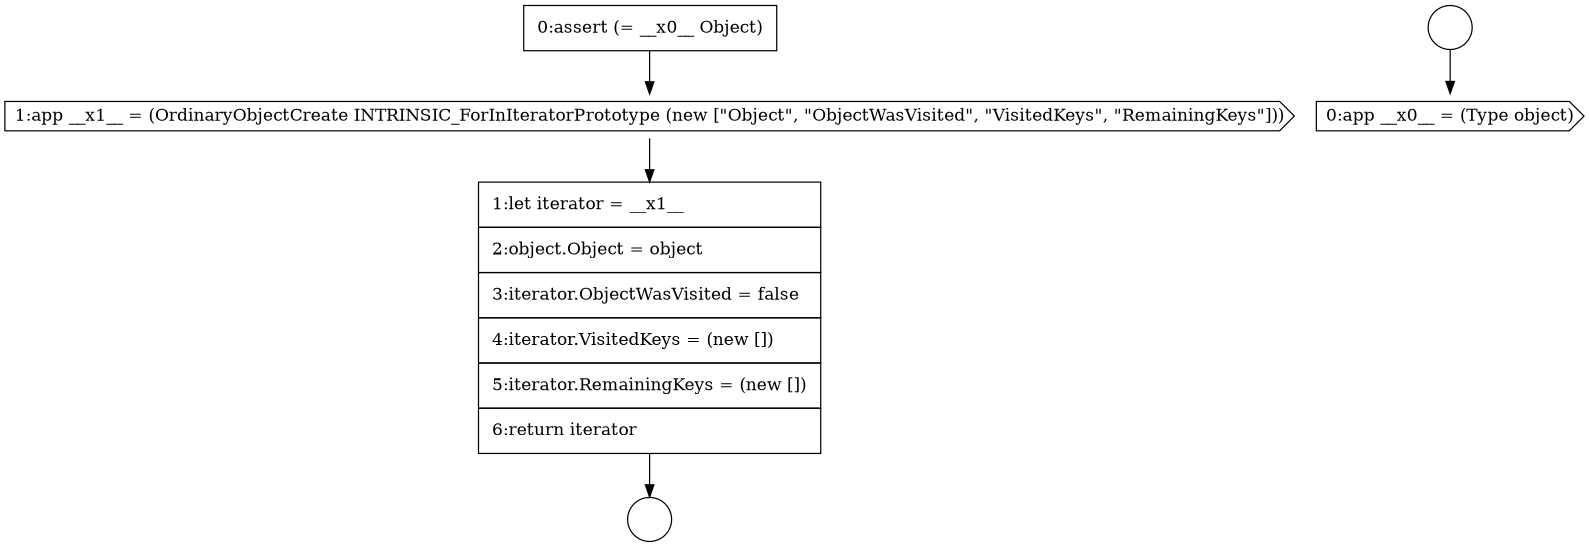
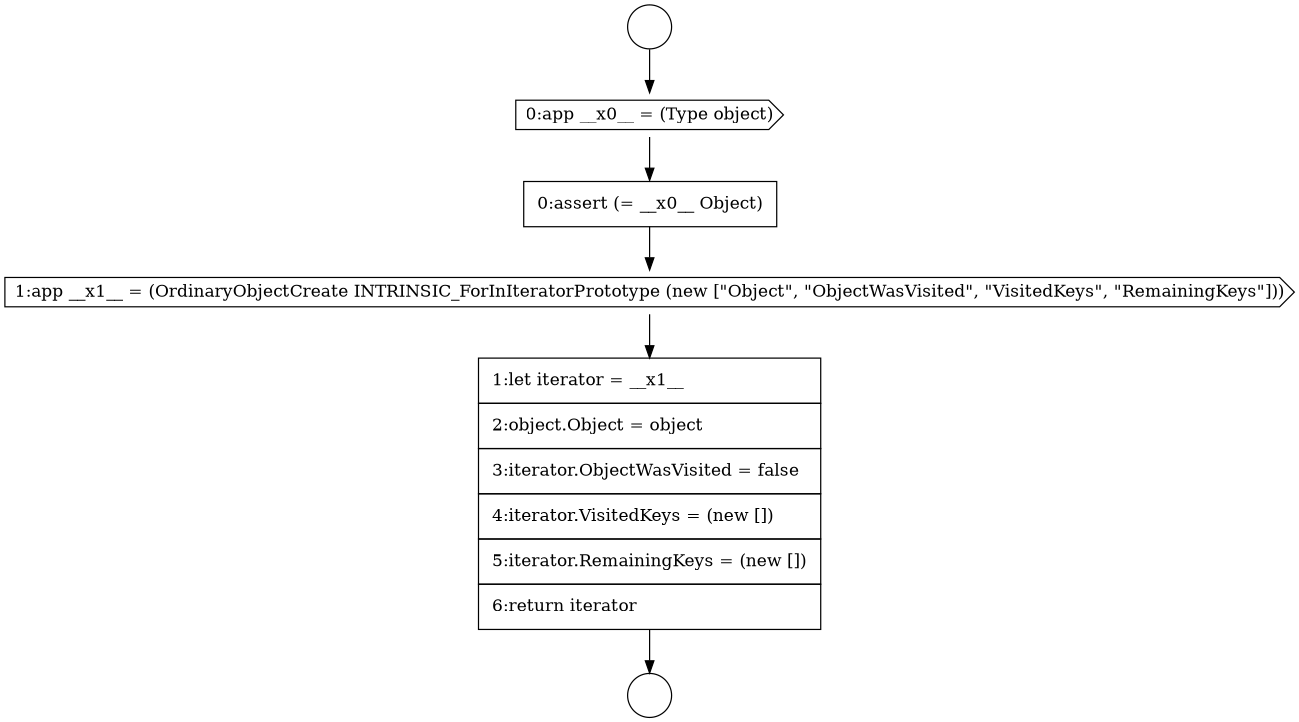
none -> (650, 153)
